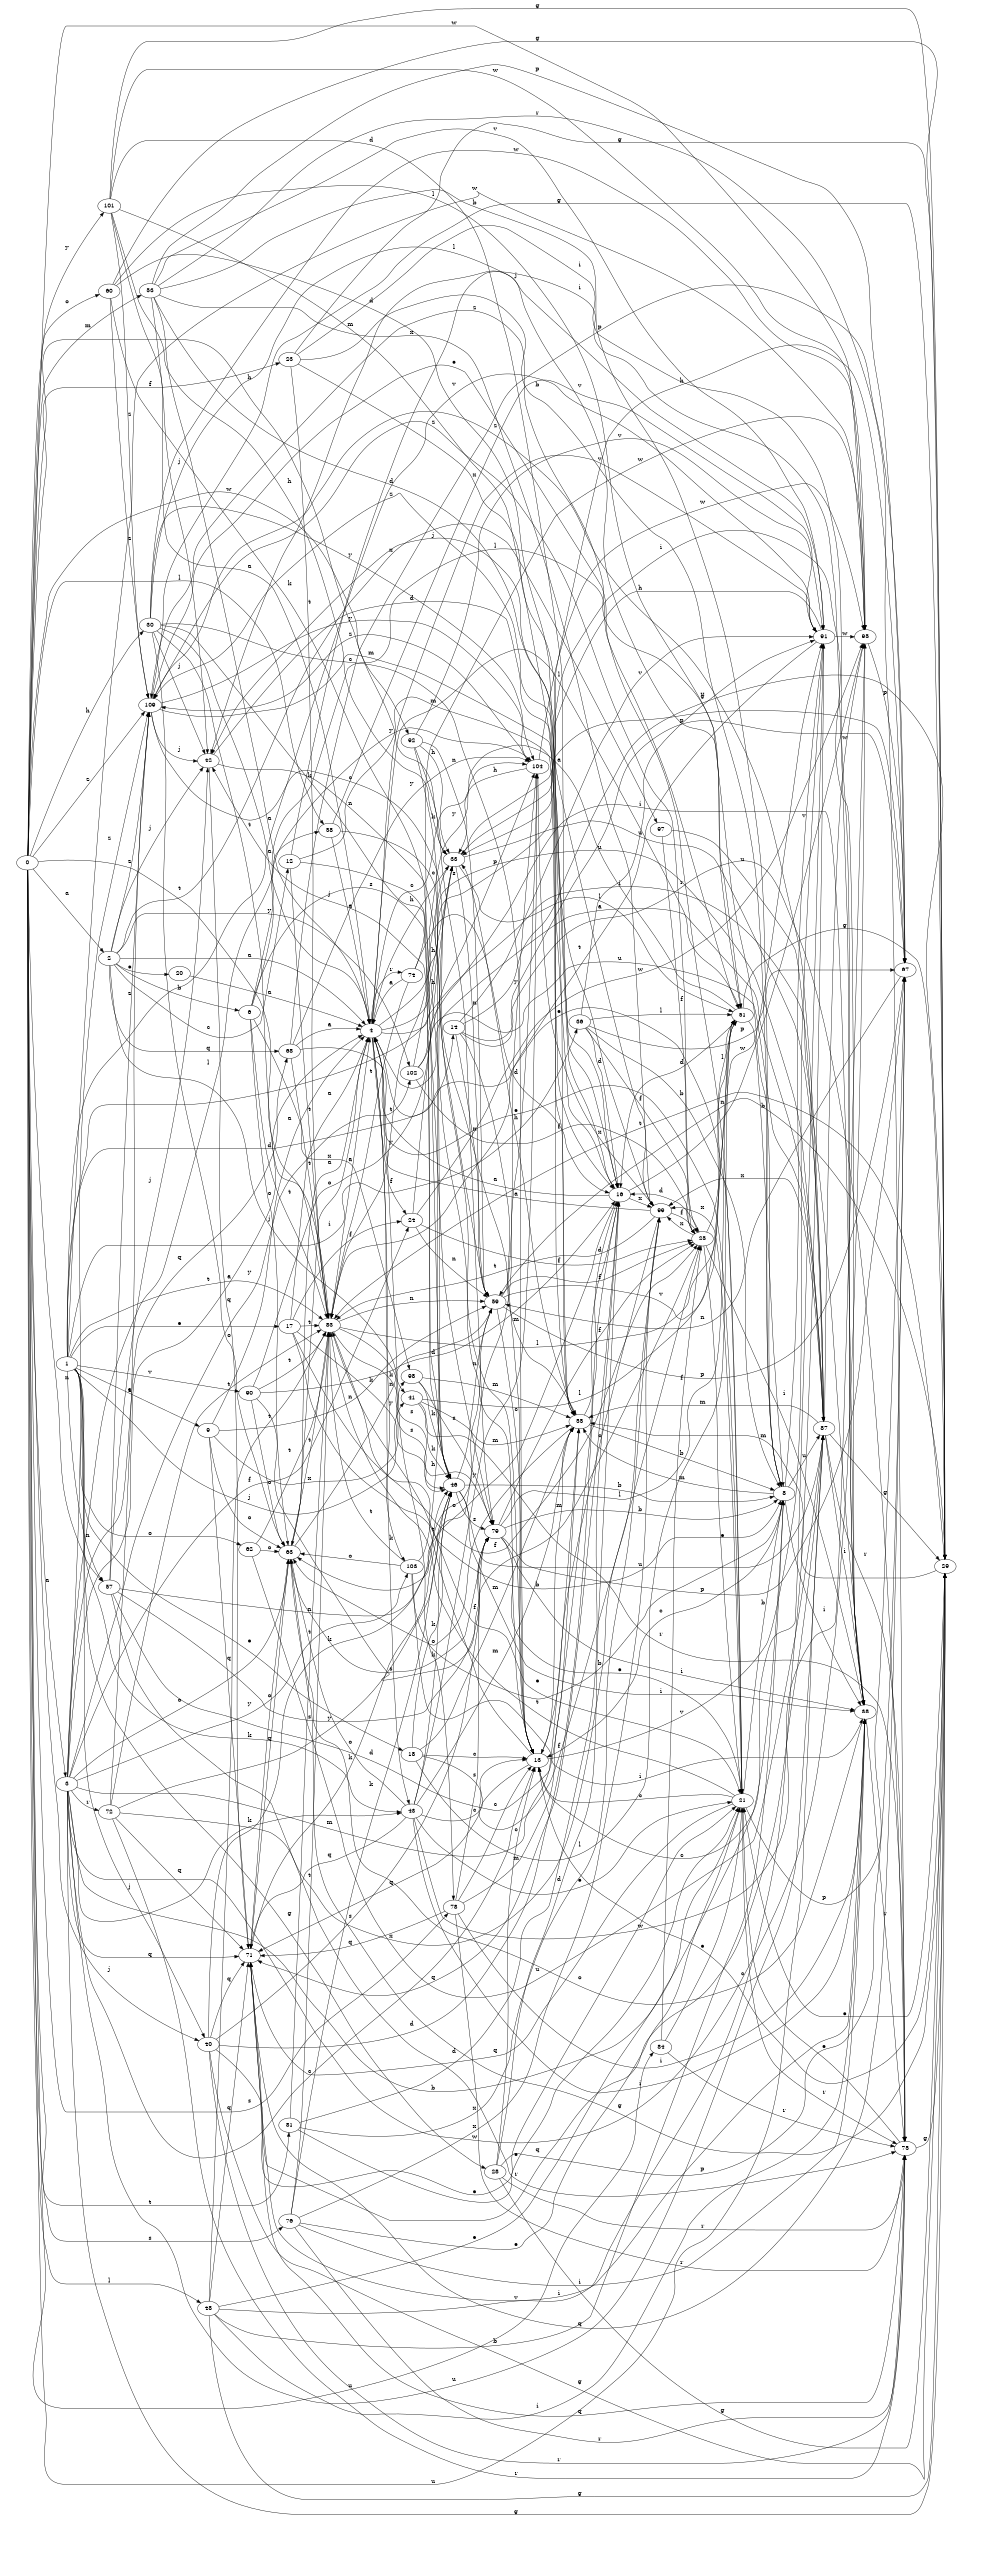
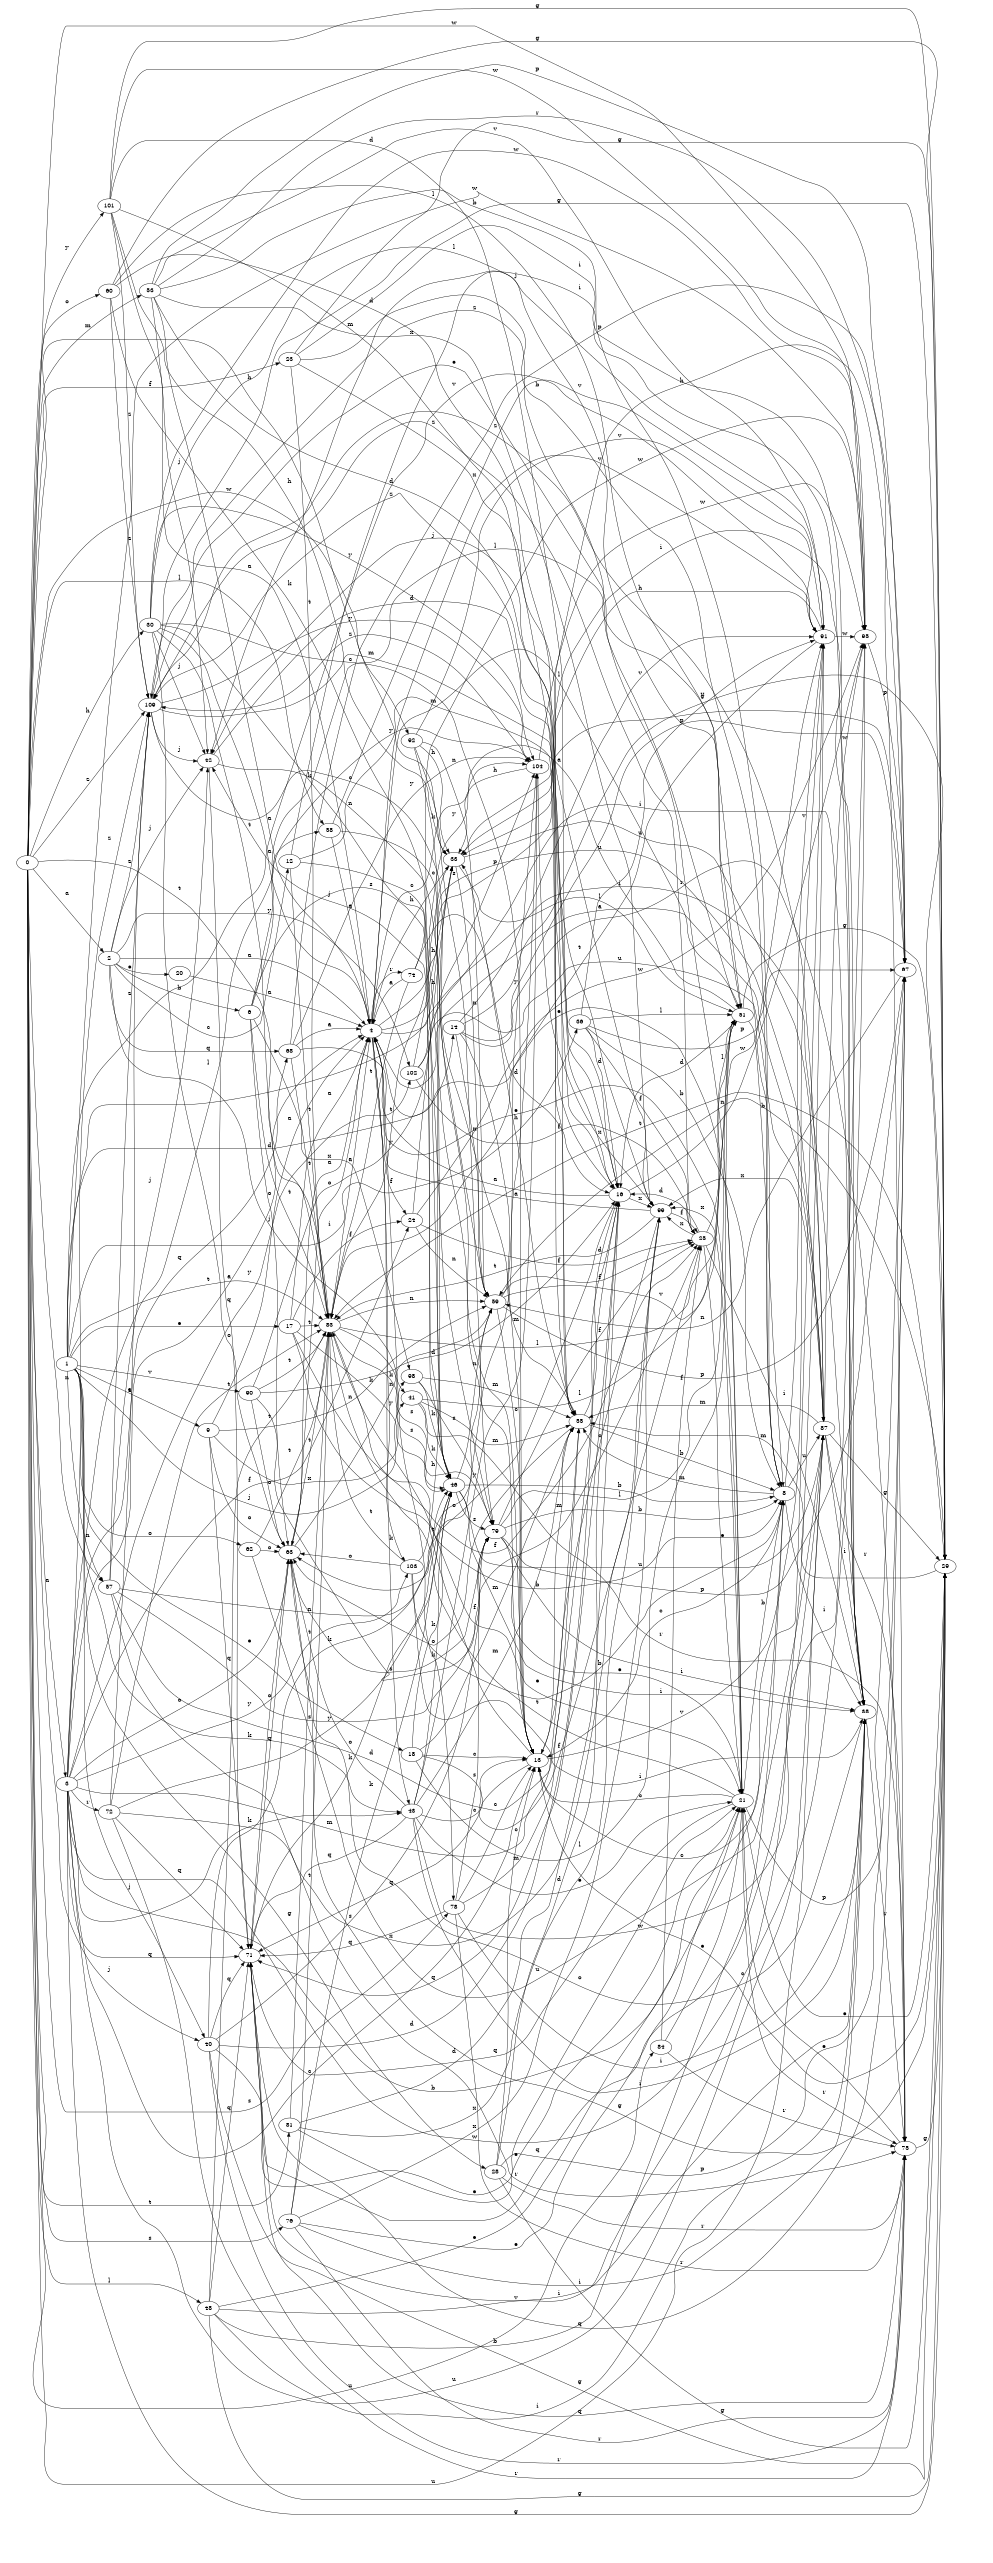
(661, 830) -> none
